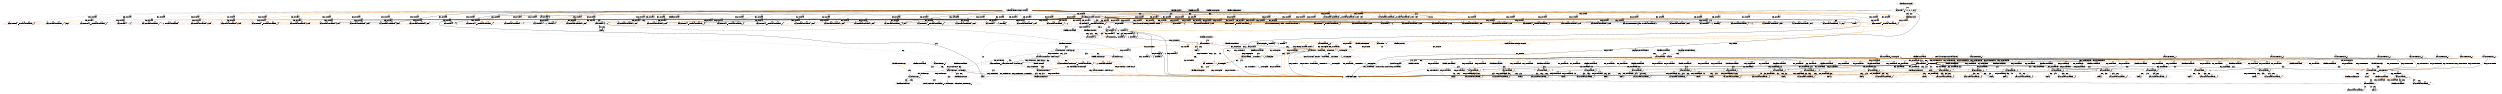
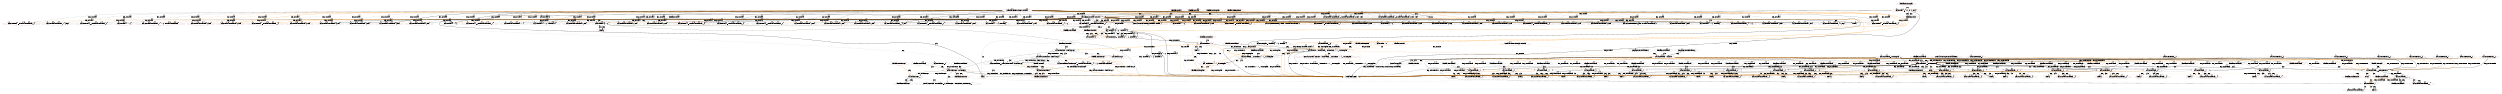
(1643, 20) -> (1465, 19)
(1946, 57) -> (1946, 57)
(2377, 64) -> (2377, 64)
